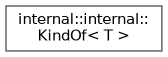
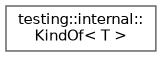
(84, 28) -> (81, 28)
